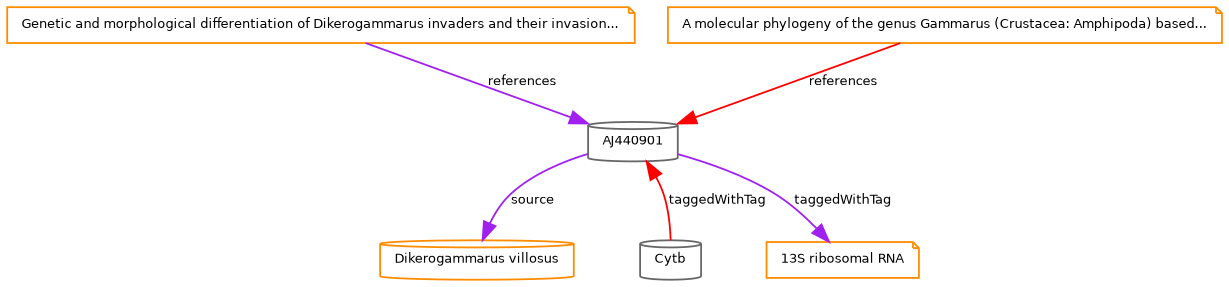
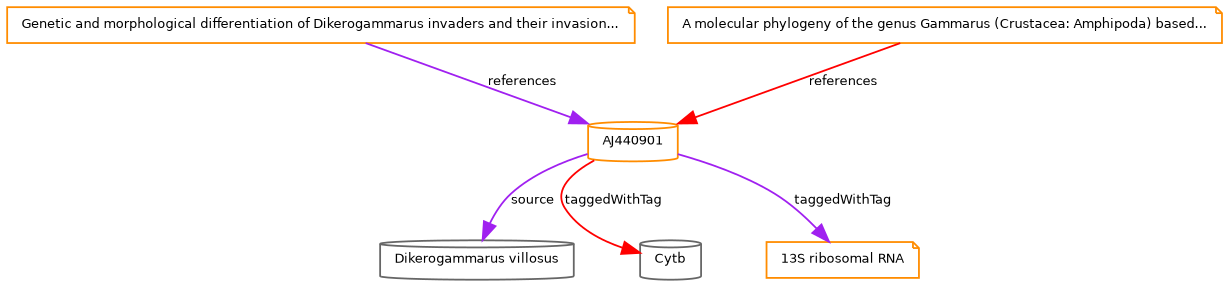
(633, 142) -> (633, 142)
(667, 208) -> (567, 211)
(477, 260) -> (477, 260)
